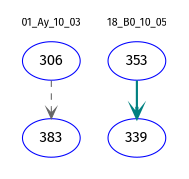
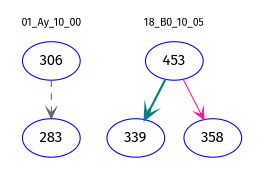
(51, 23) -> (51, 23)
(137, 61) -> (174, 61)
(51, 138) -> (51, 138)
none -> (213, 138)
